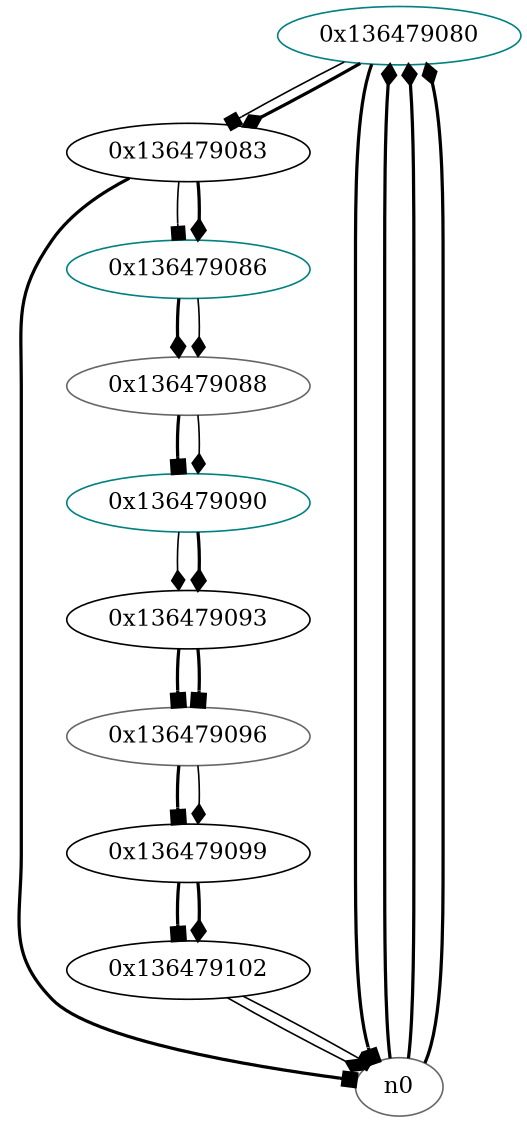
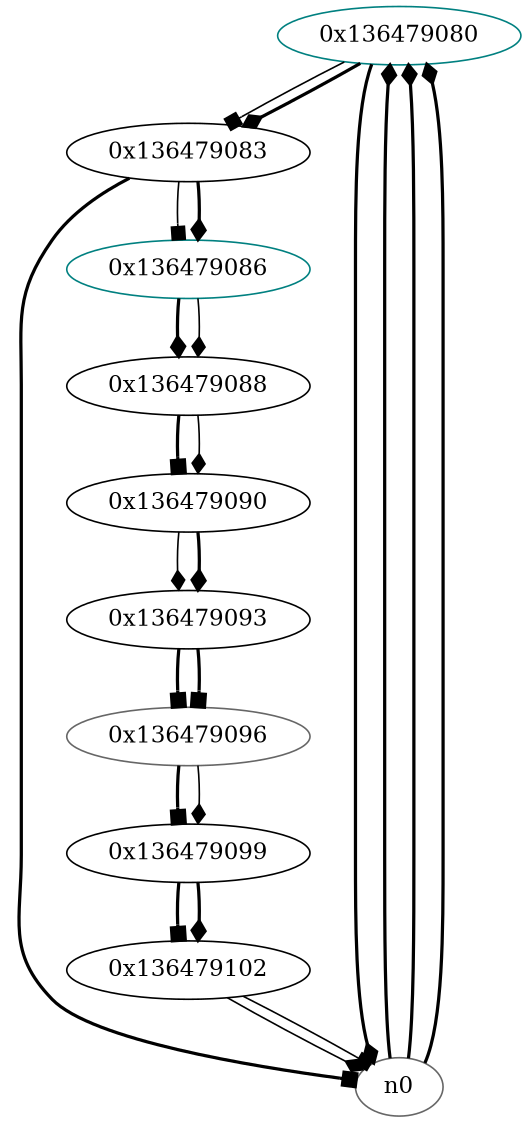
(188, 386) -> (188, 386)
(188, 503) -> (188, 503)
(355, 555) -> (355, 555)
